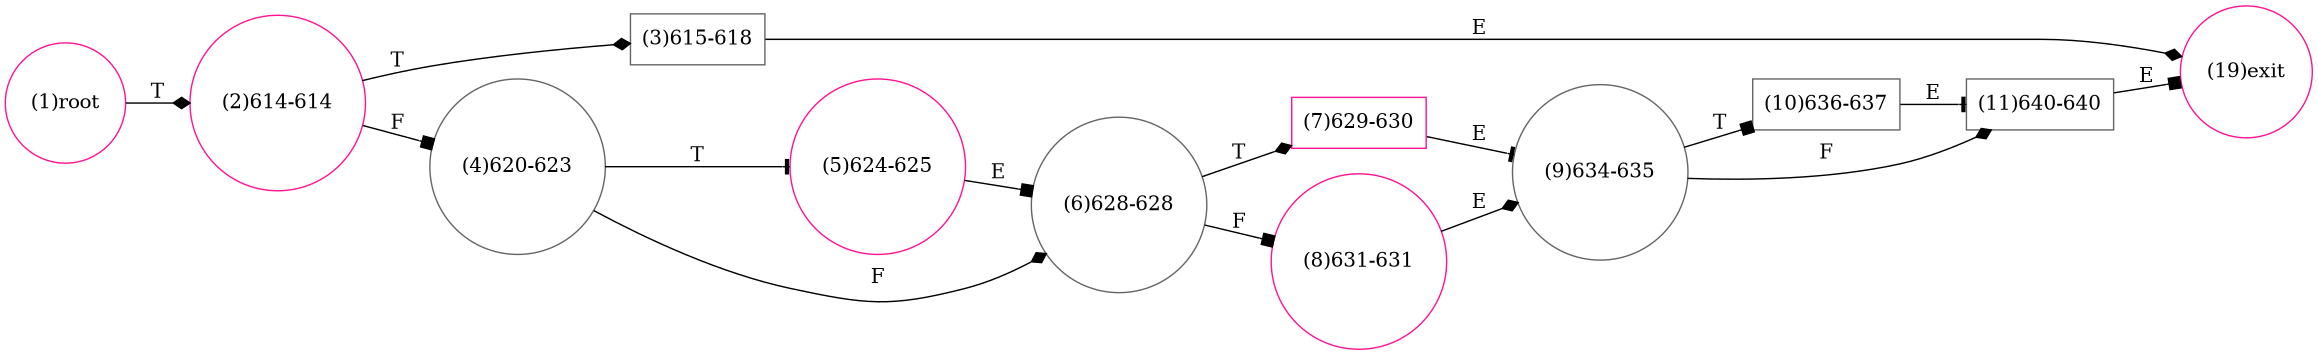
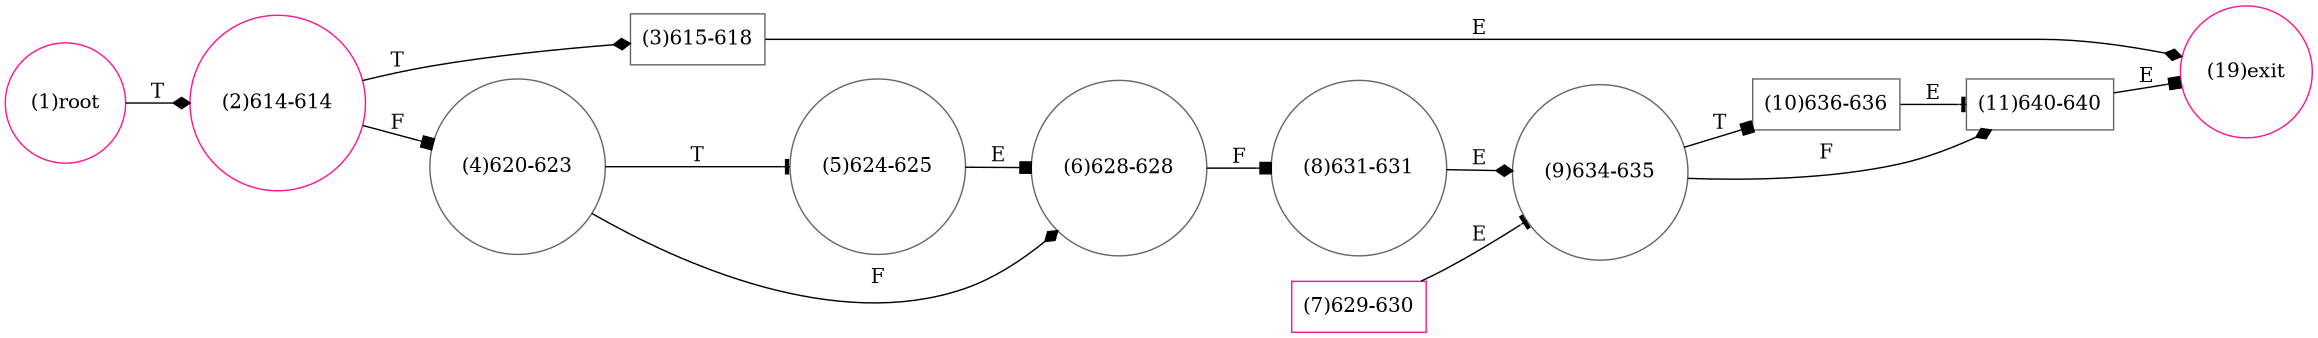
(1826, 104) -> (1826, 104)
(1238, 164) -> none
(878, 167) -> (878, 167)
(1359, 262) -> (1359, 168)
